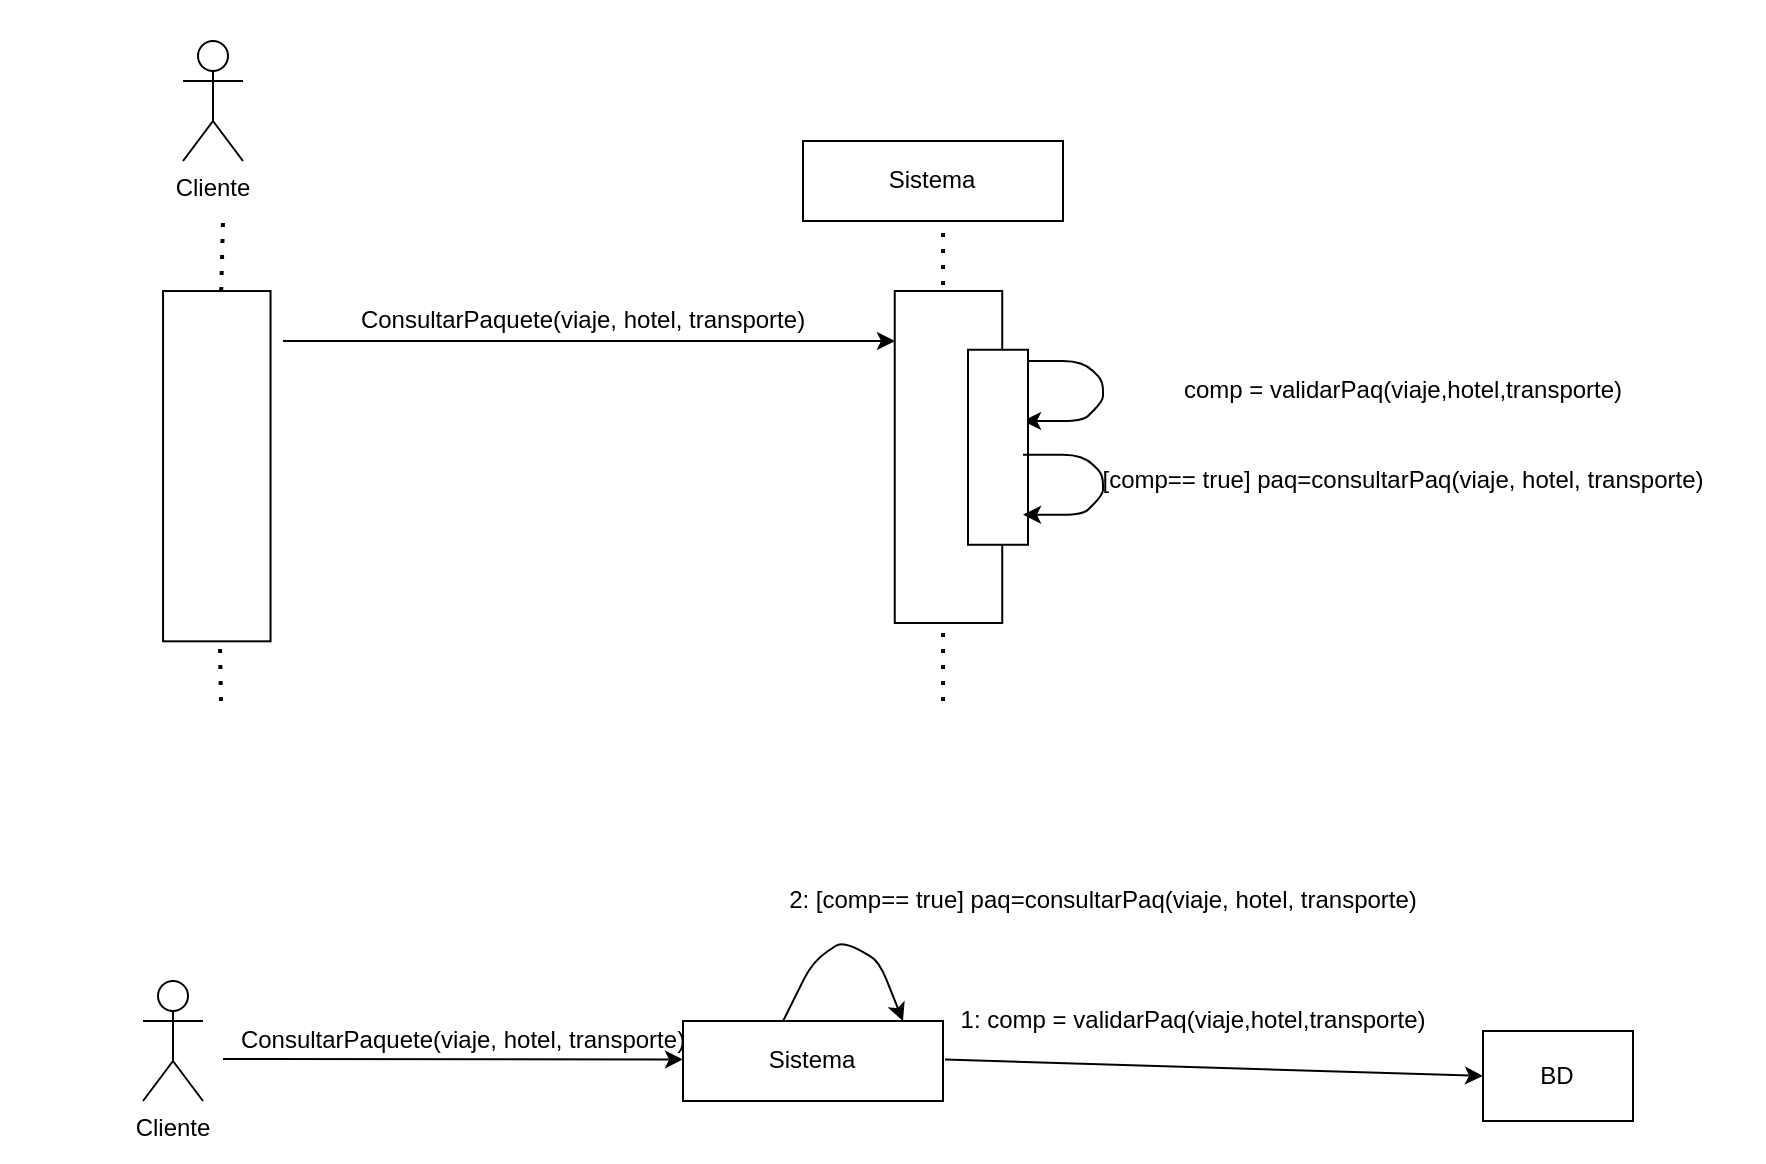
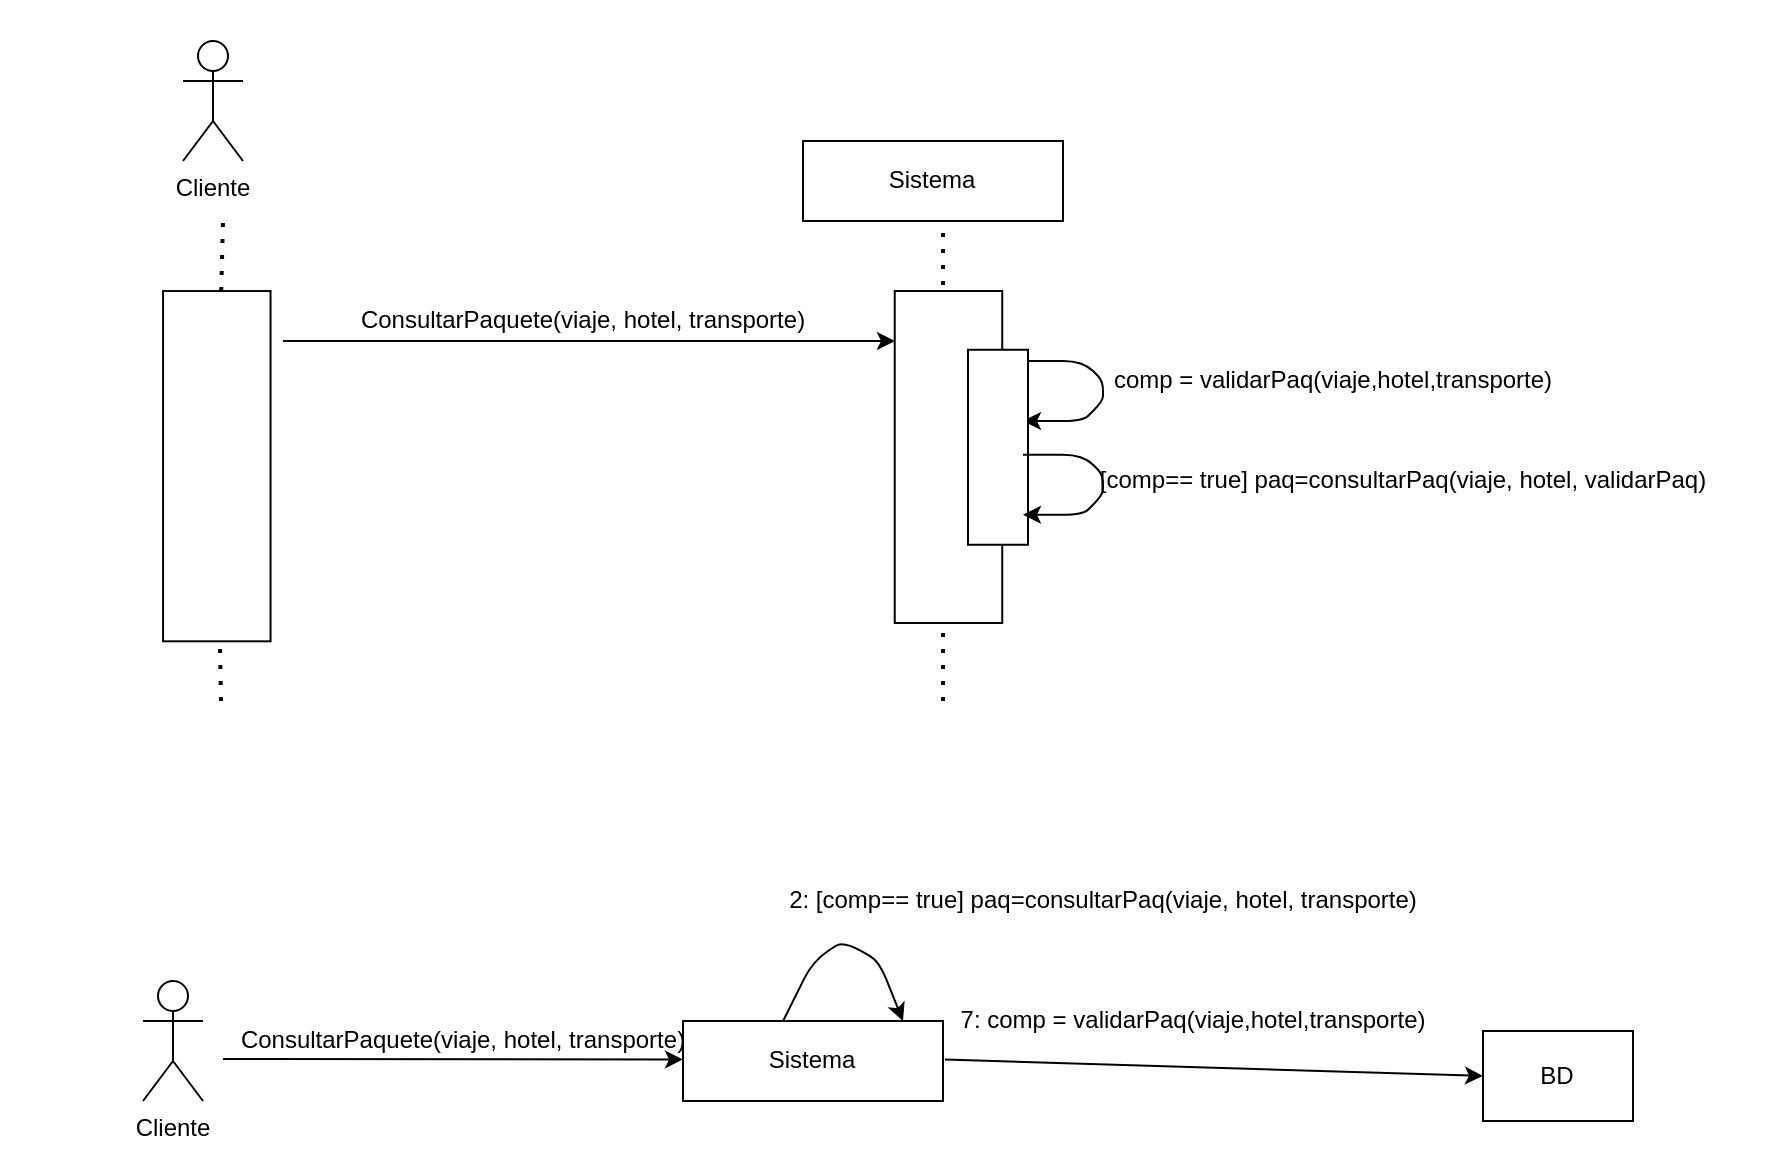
(1403, 391) -> (1333, 381)
(1404, 481) -> (1404, 481)
(1194, 1021) -> (1194, 1021)
